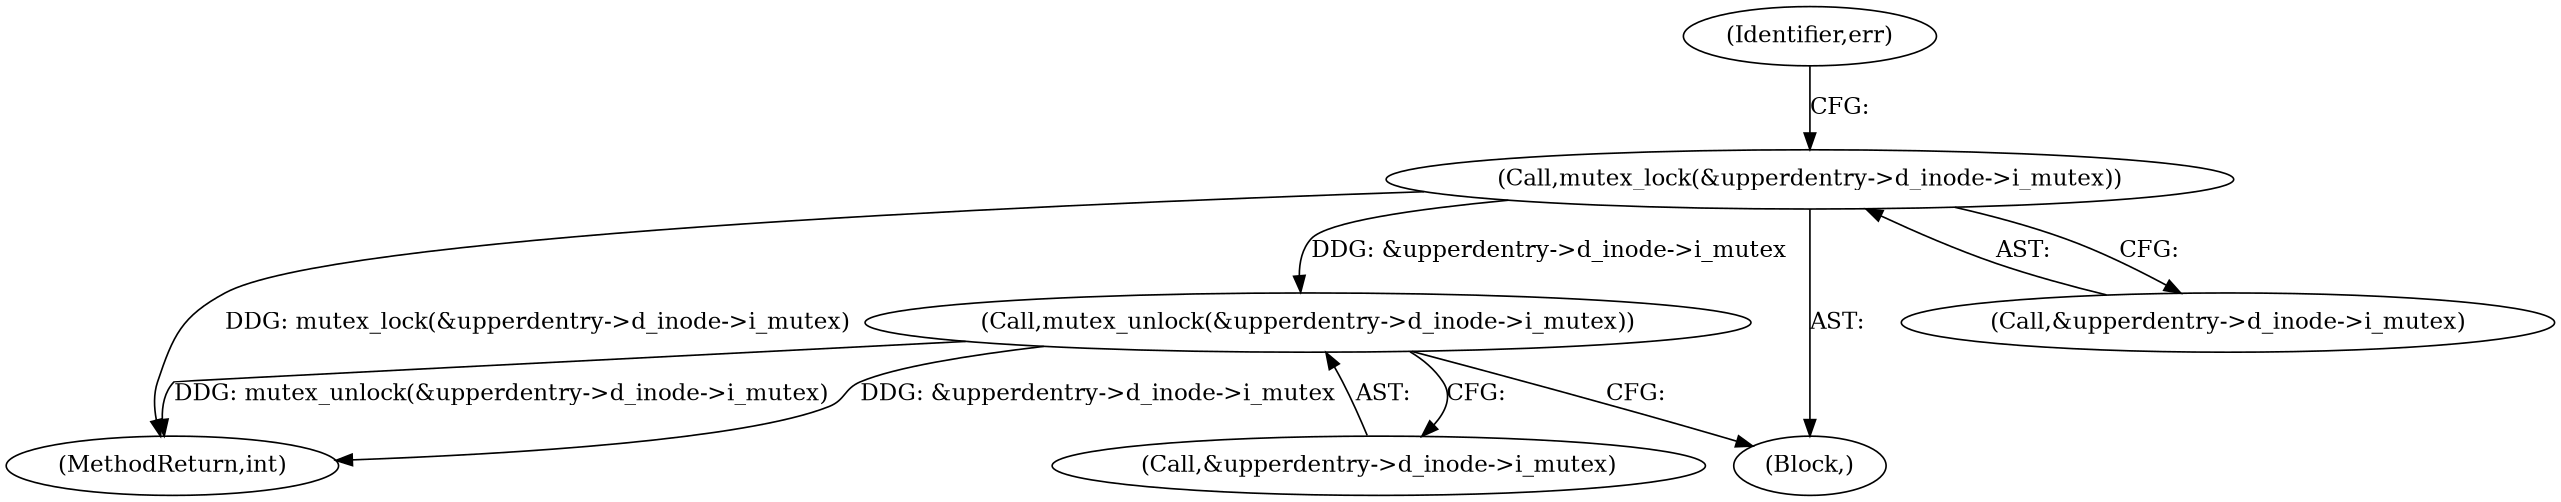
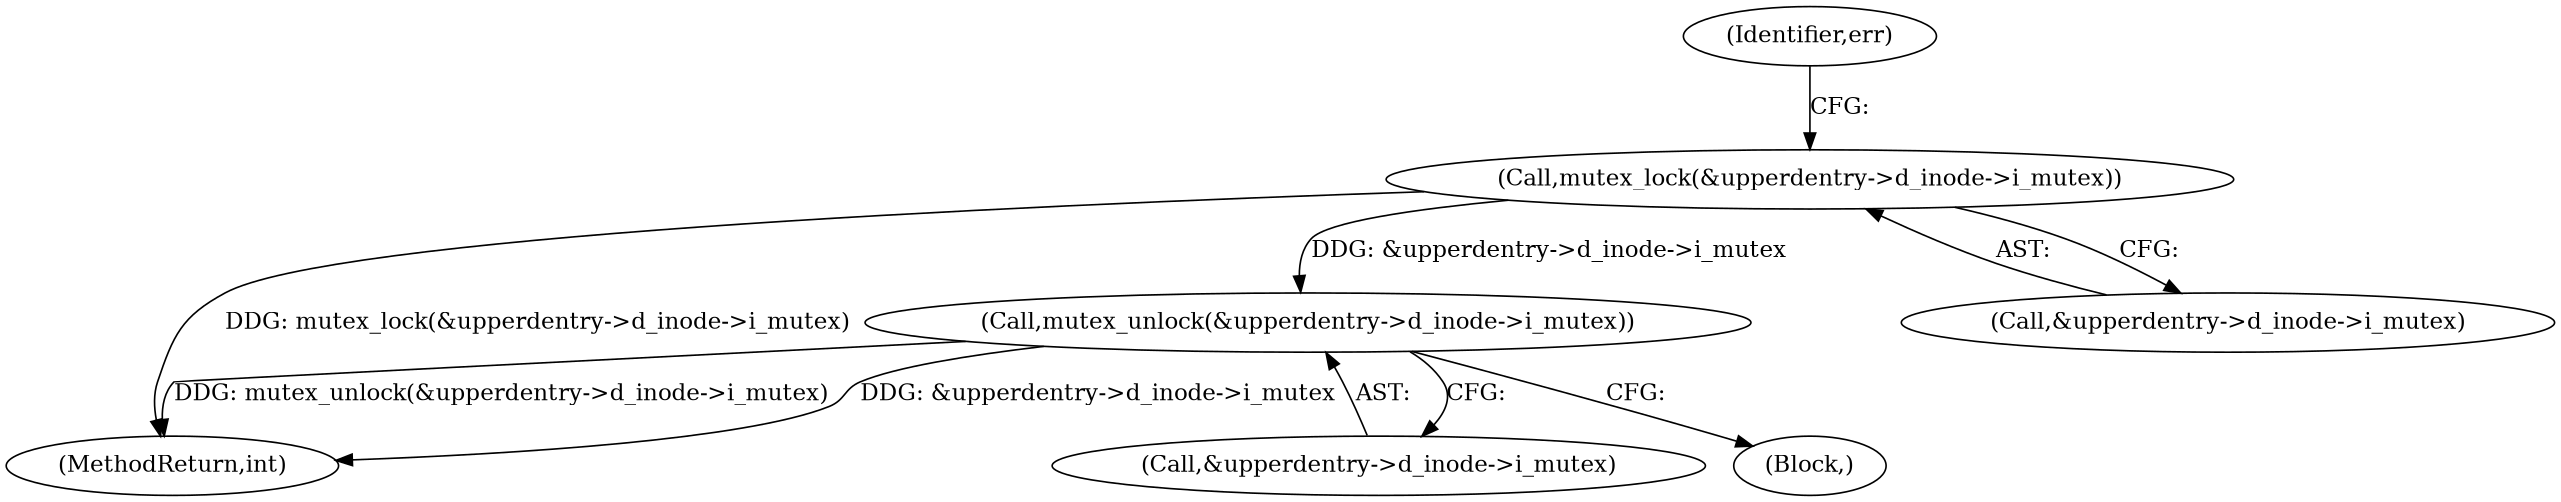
(1810, 314) -> none
